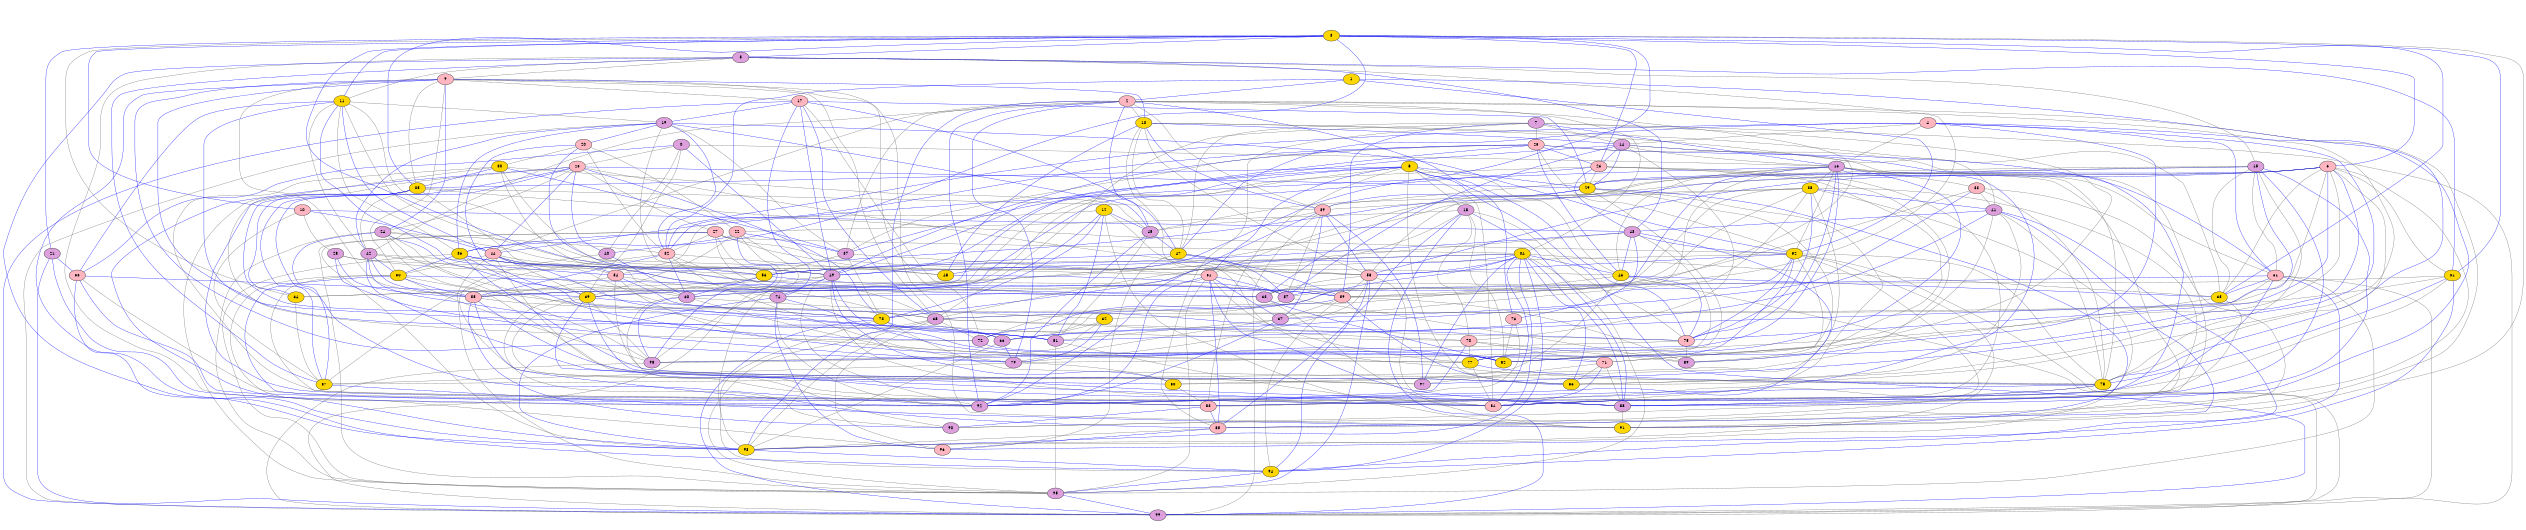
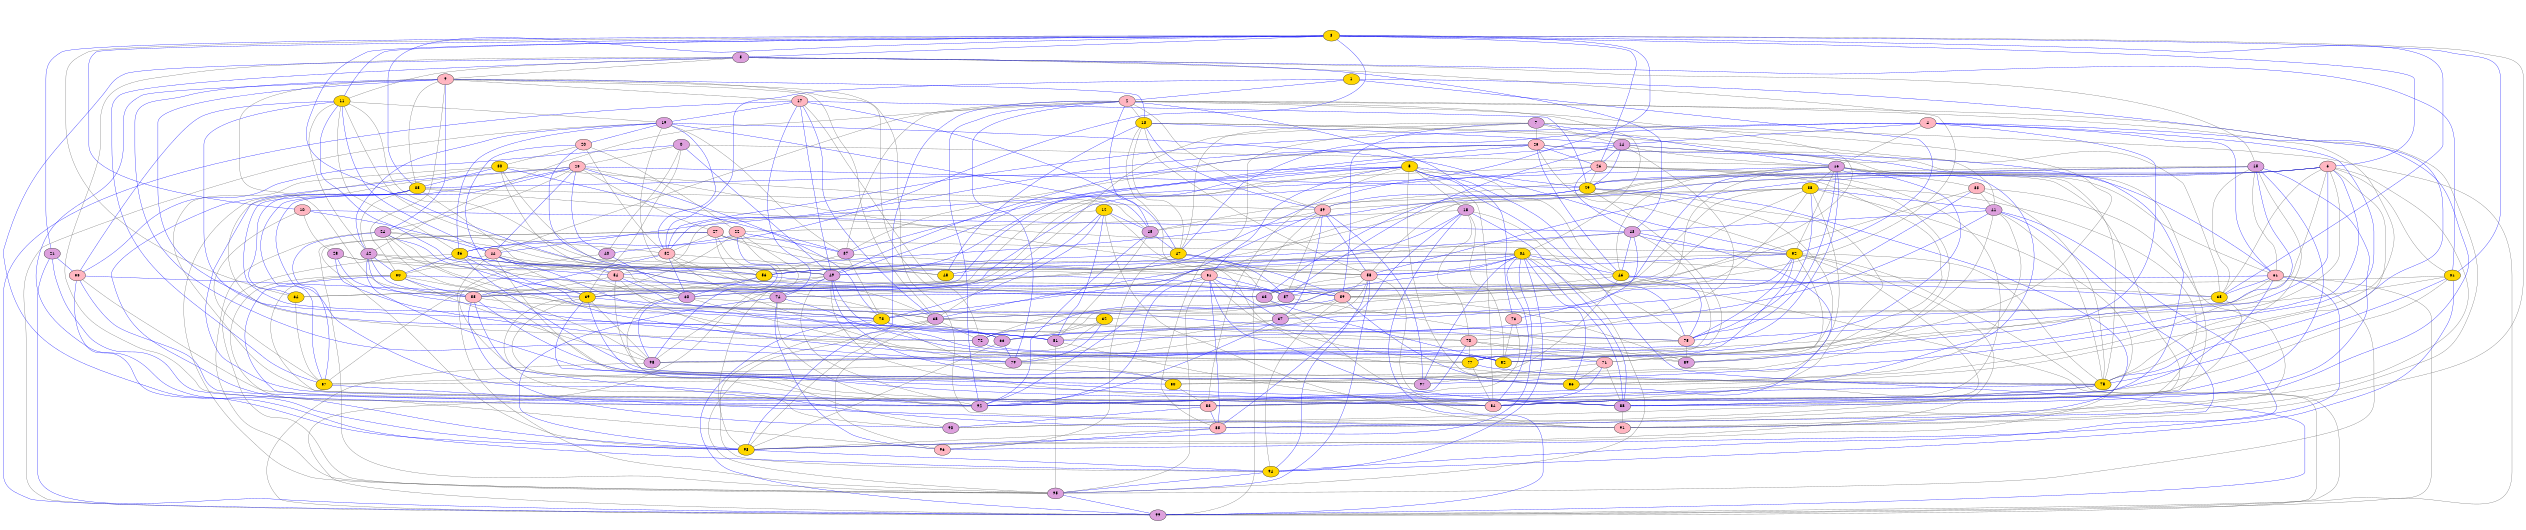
(1789, 133) -> (1789, 133)
(1151, 277) -> (1151, 277)
(1622, 428) -> (1622, 428)
